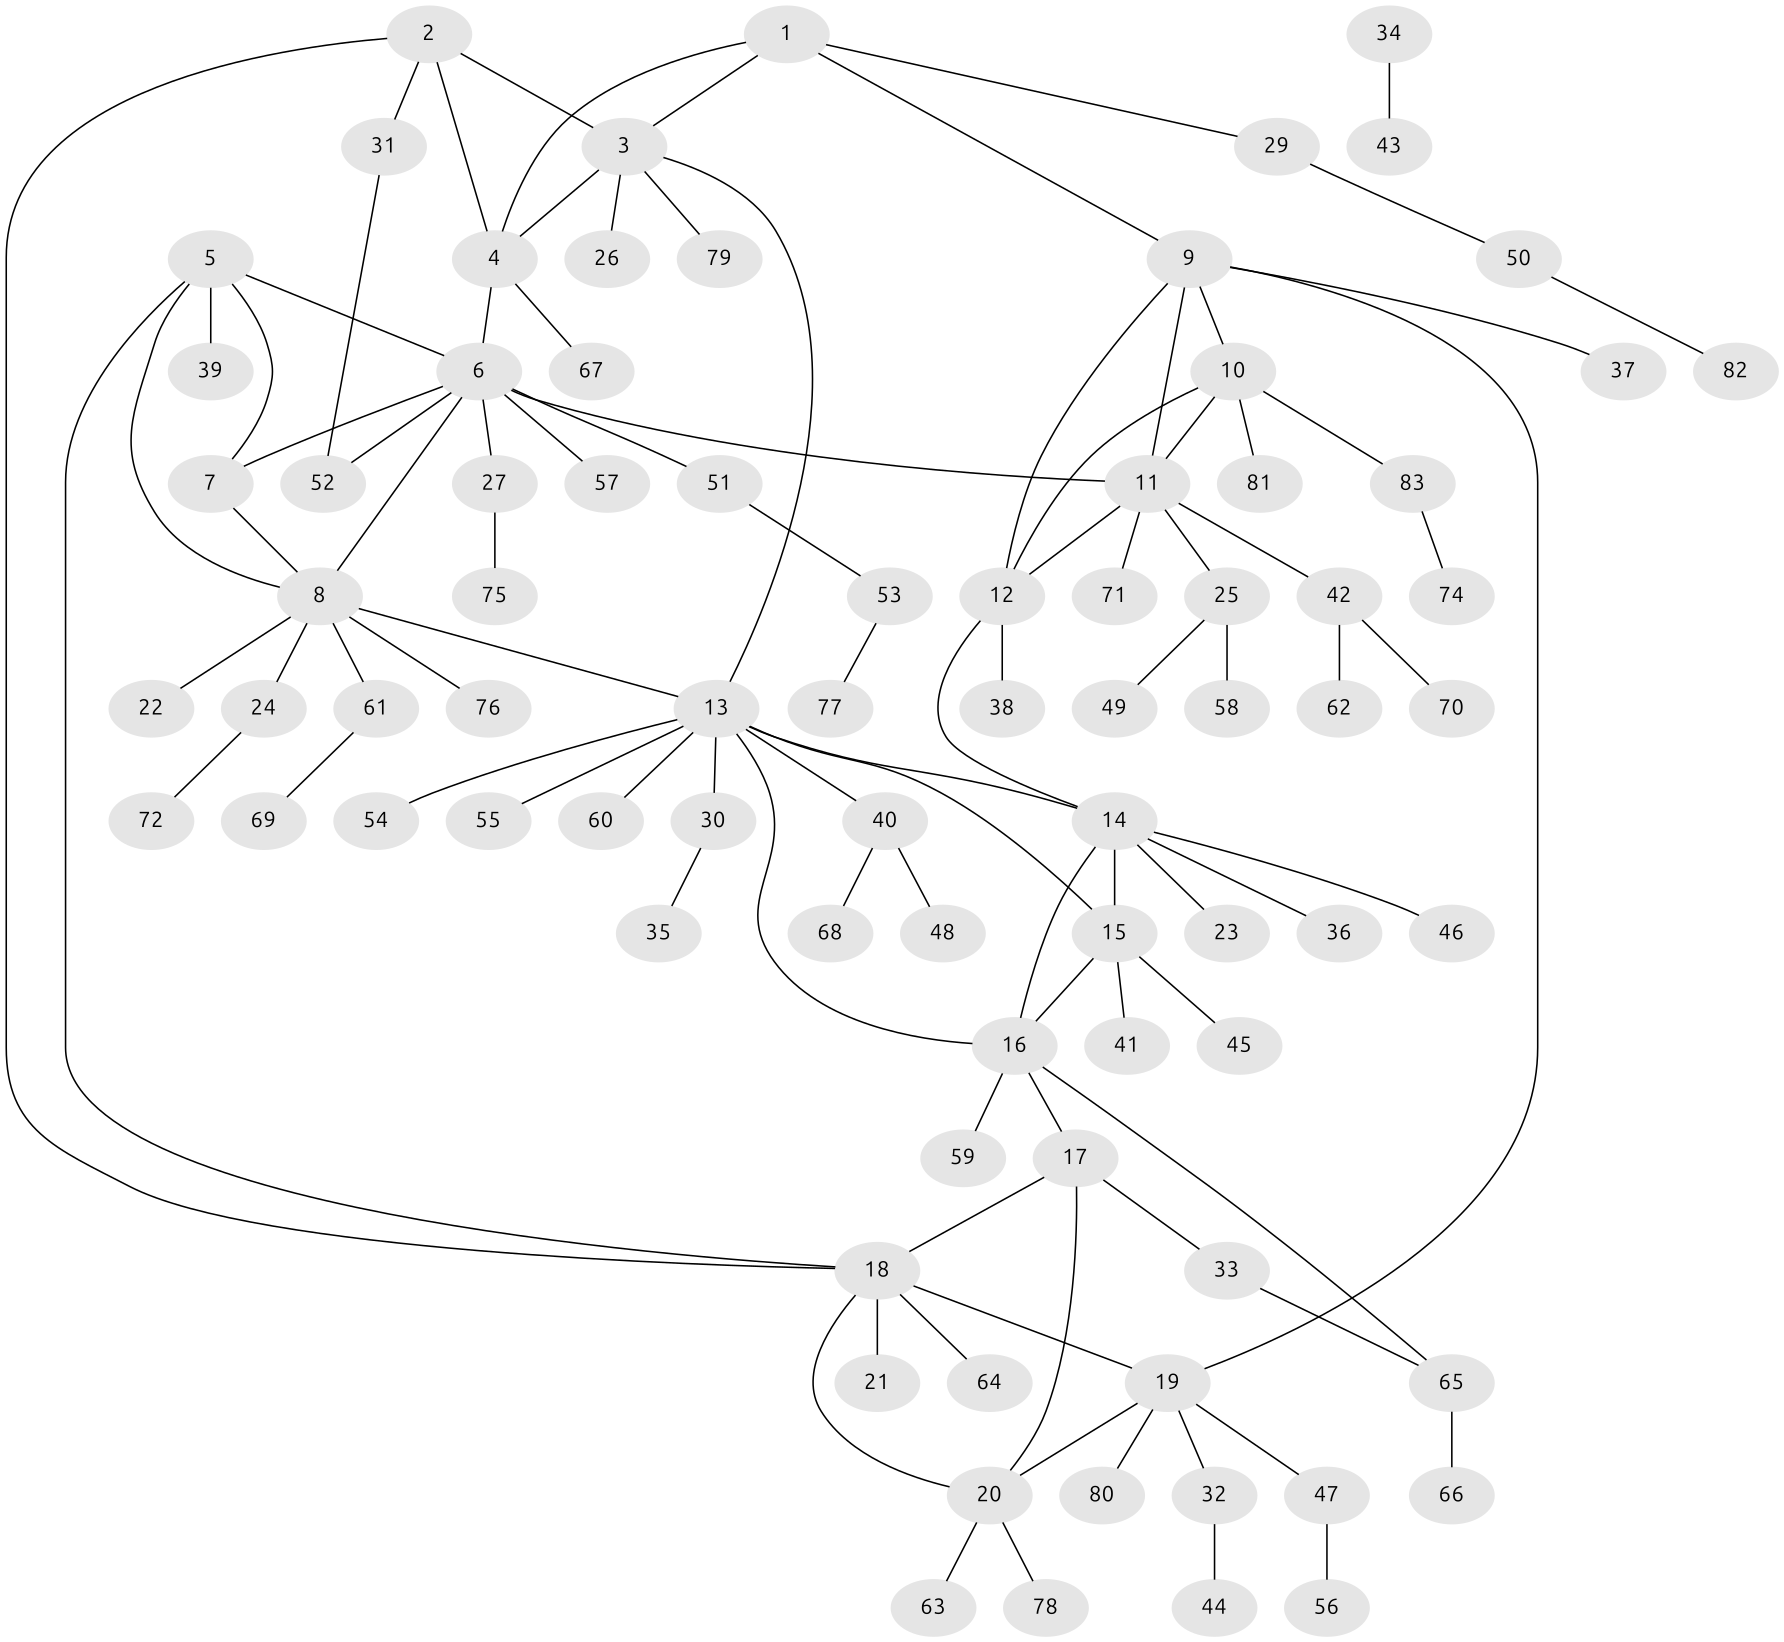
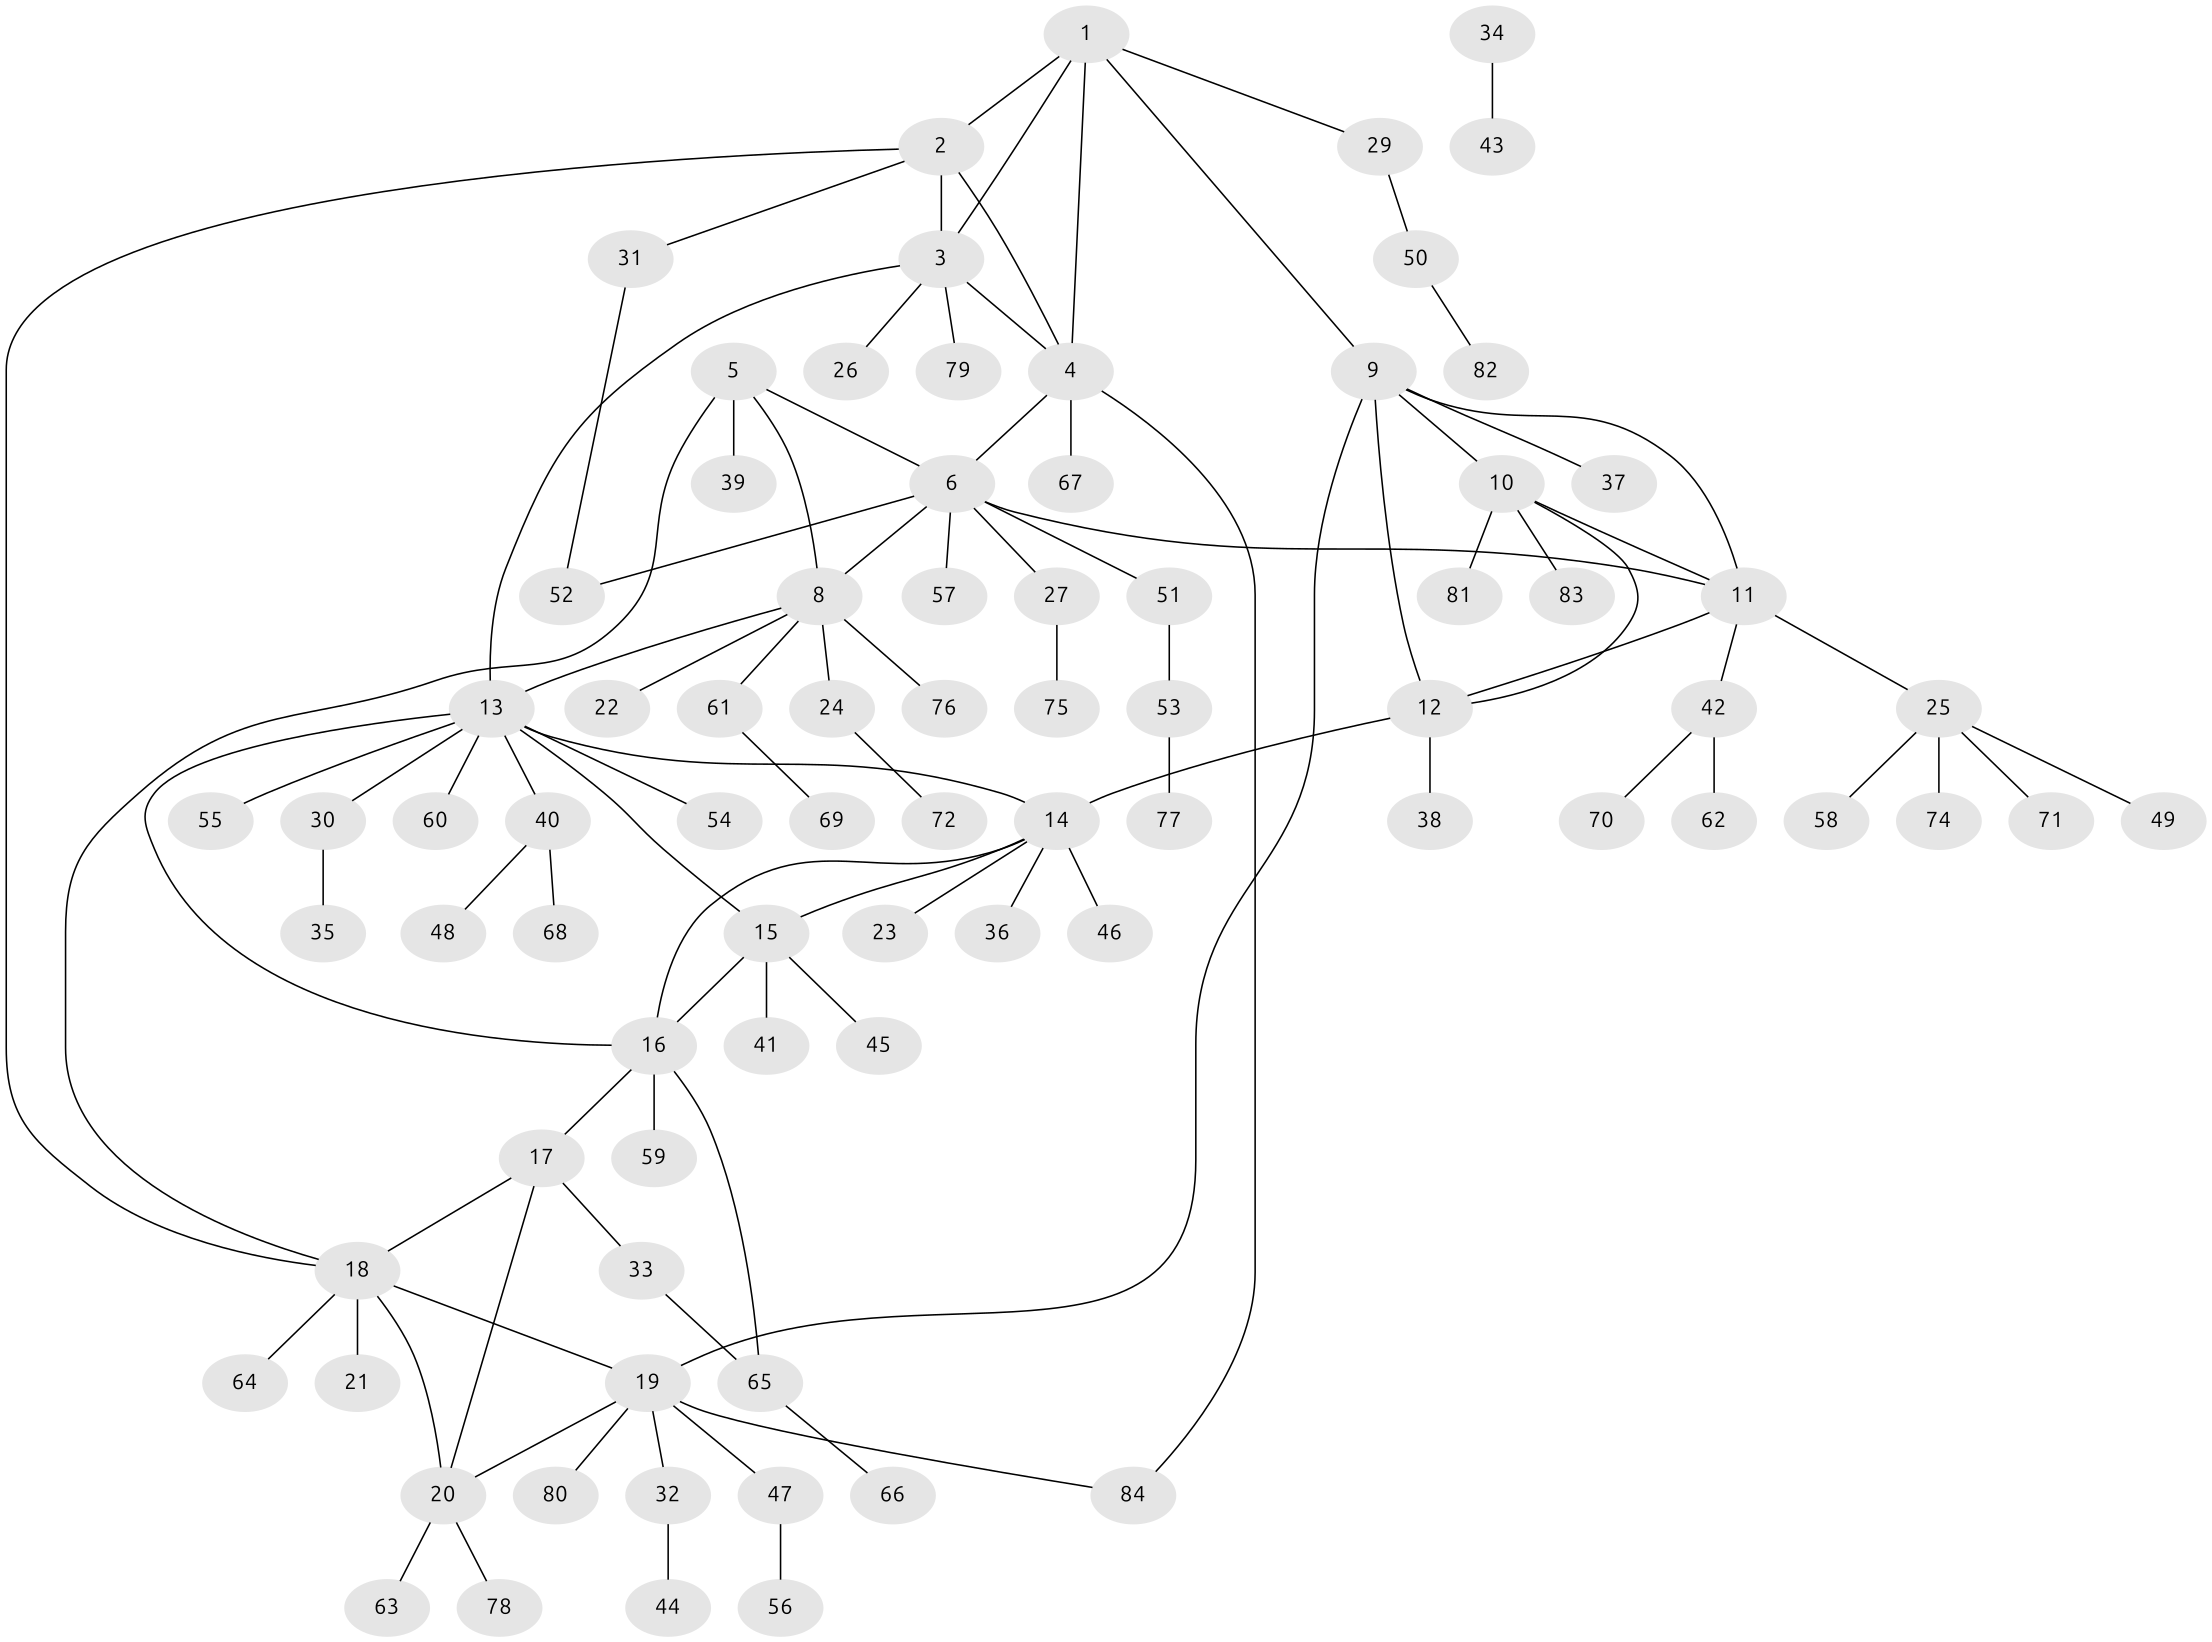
none -> (1014, 91)
(211, 484) -> none
(1131, 540) -> (1995, 765)
(1432, 540) -> (1939, 765)
none -> (1133, 1496)
